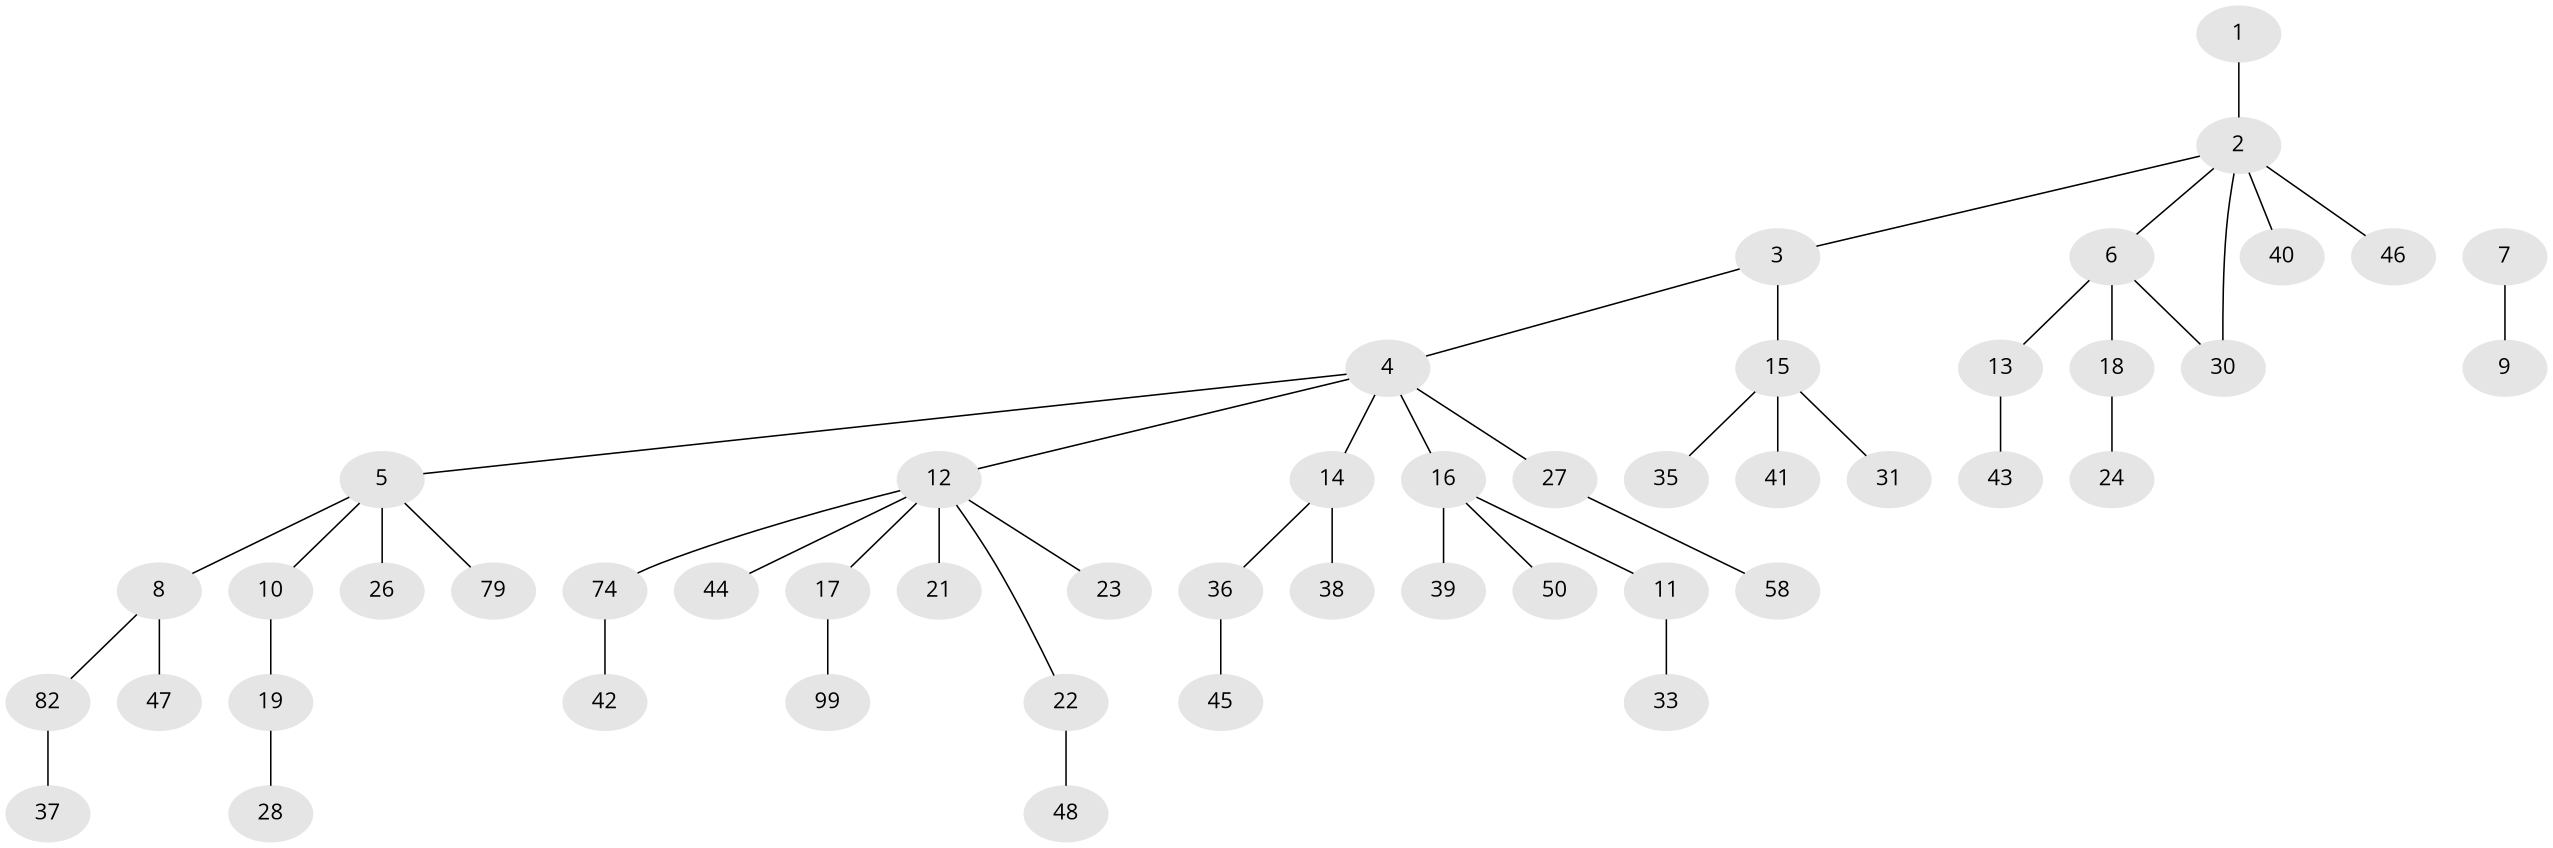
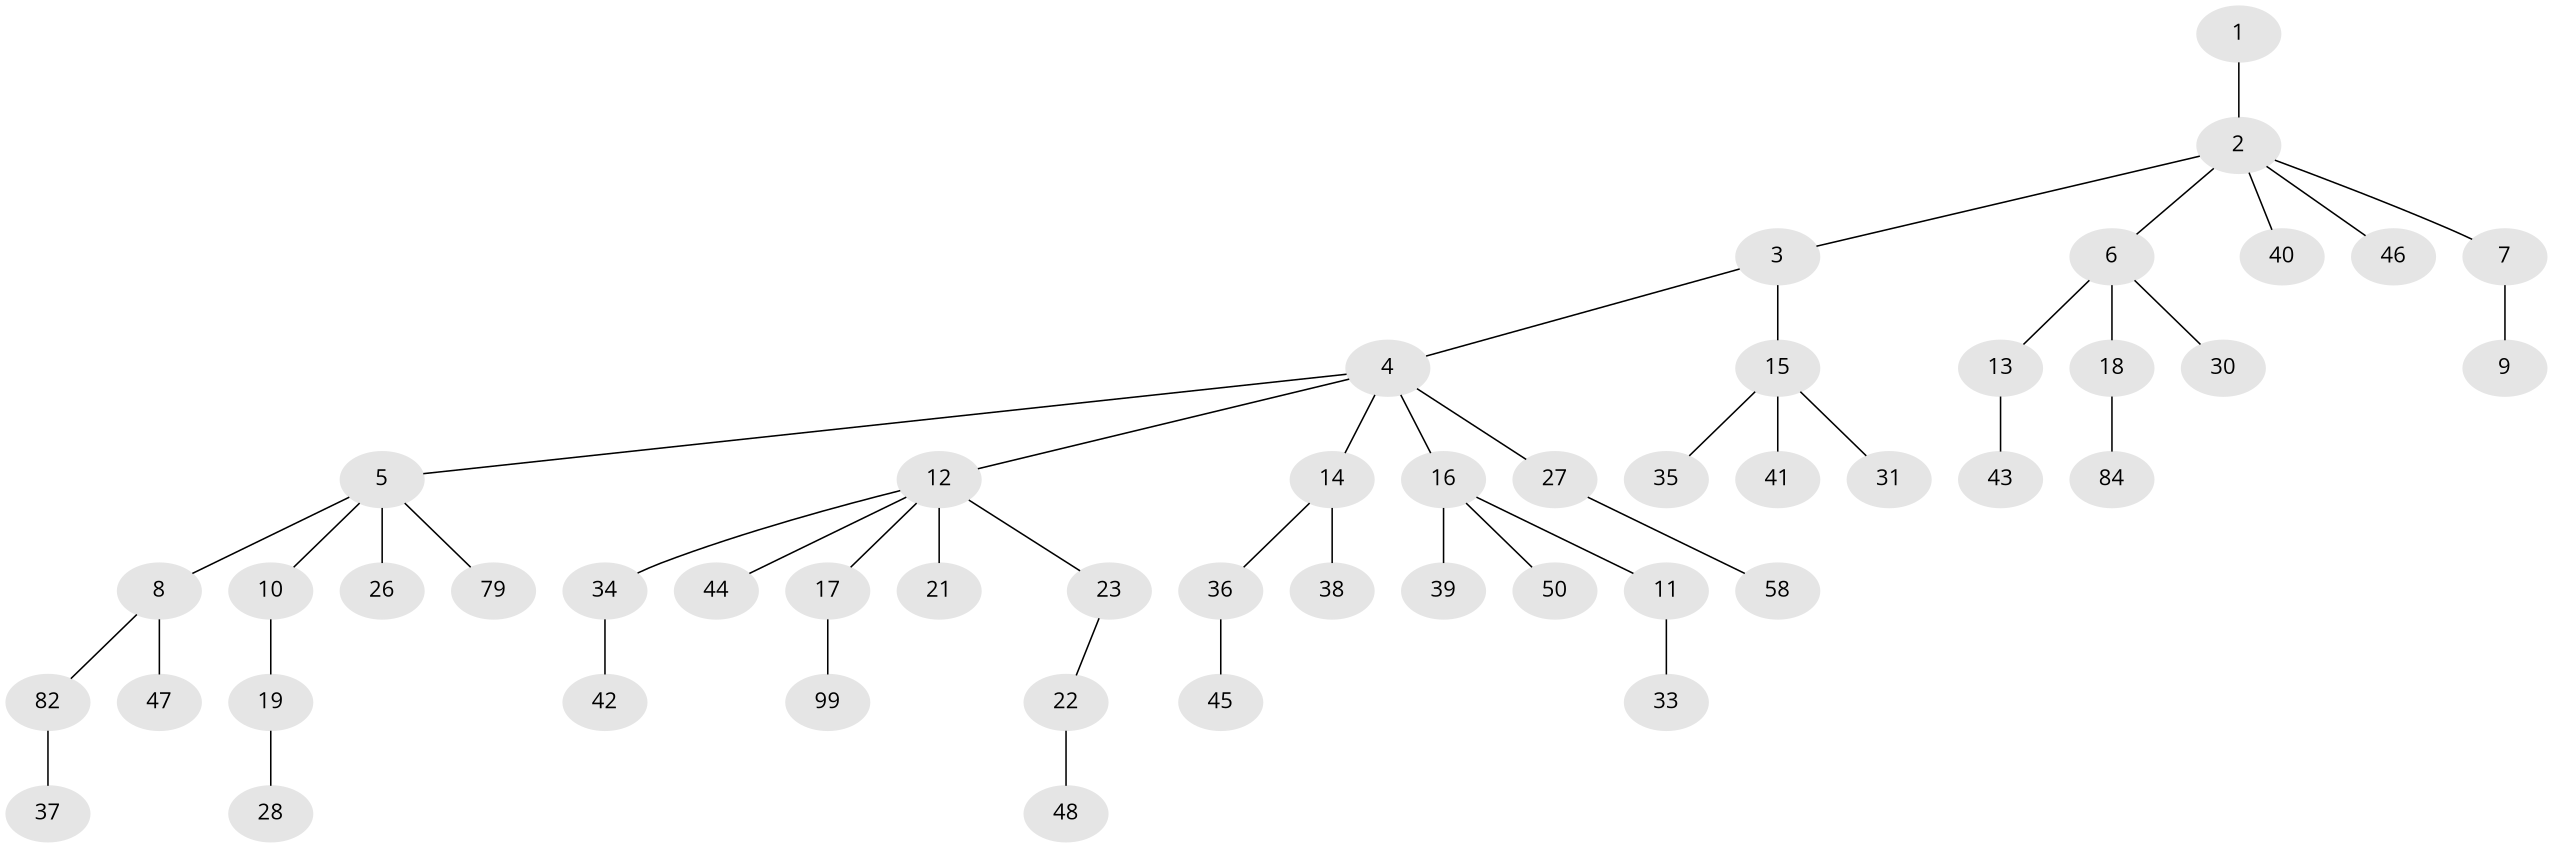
(2225, 257) -> (2374, 198)
(2112, 480) -> (2112, 480)
(1009, 588) -> (1088, 647)
(605, 591) -> (605, 591)
